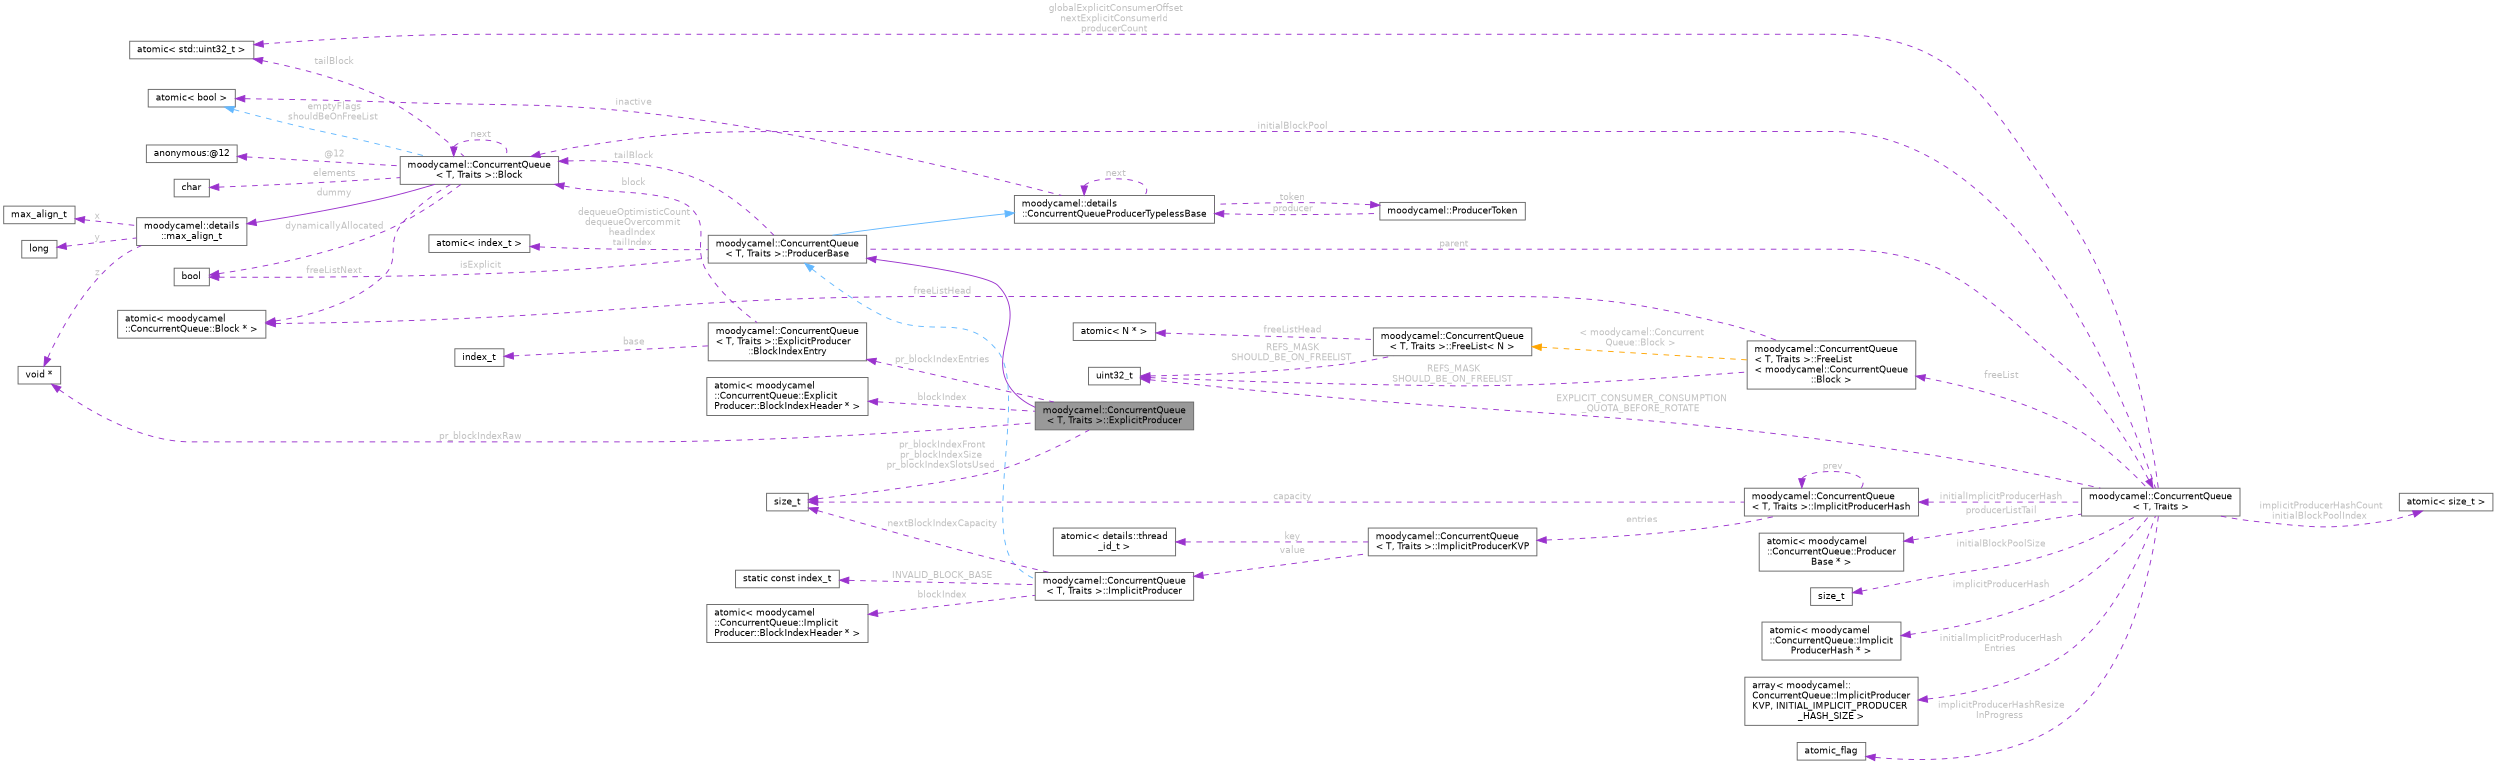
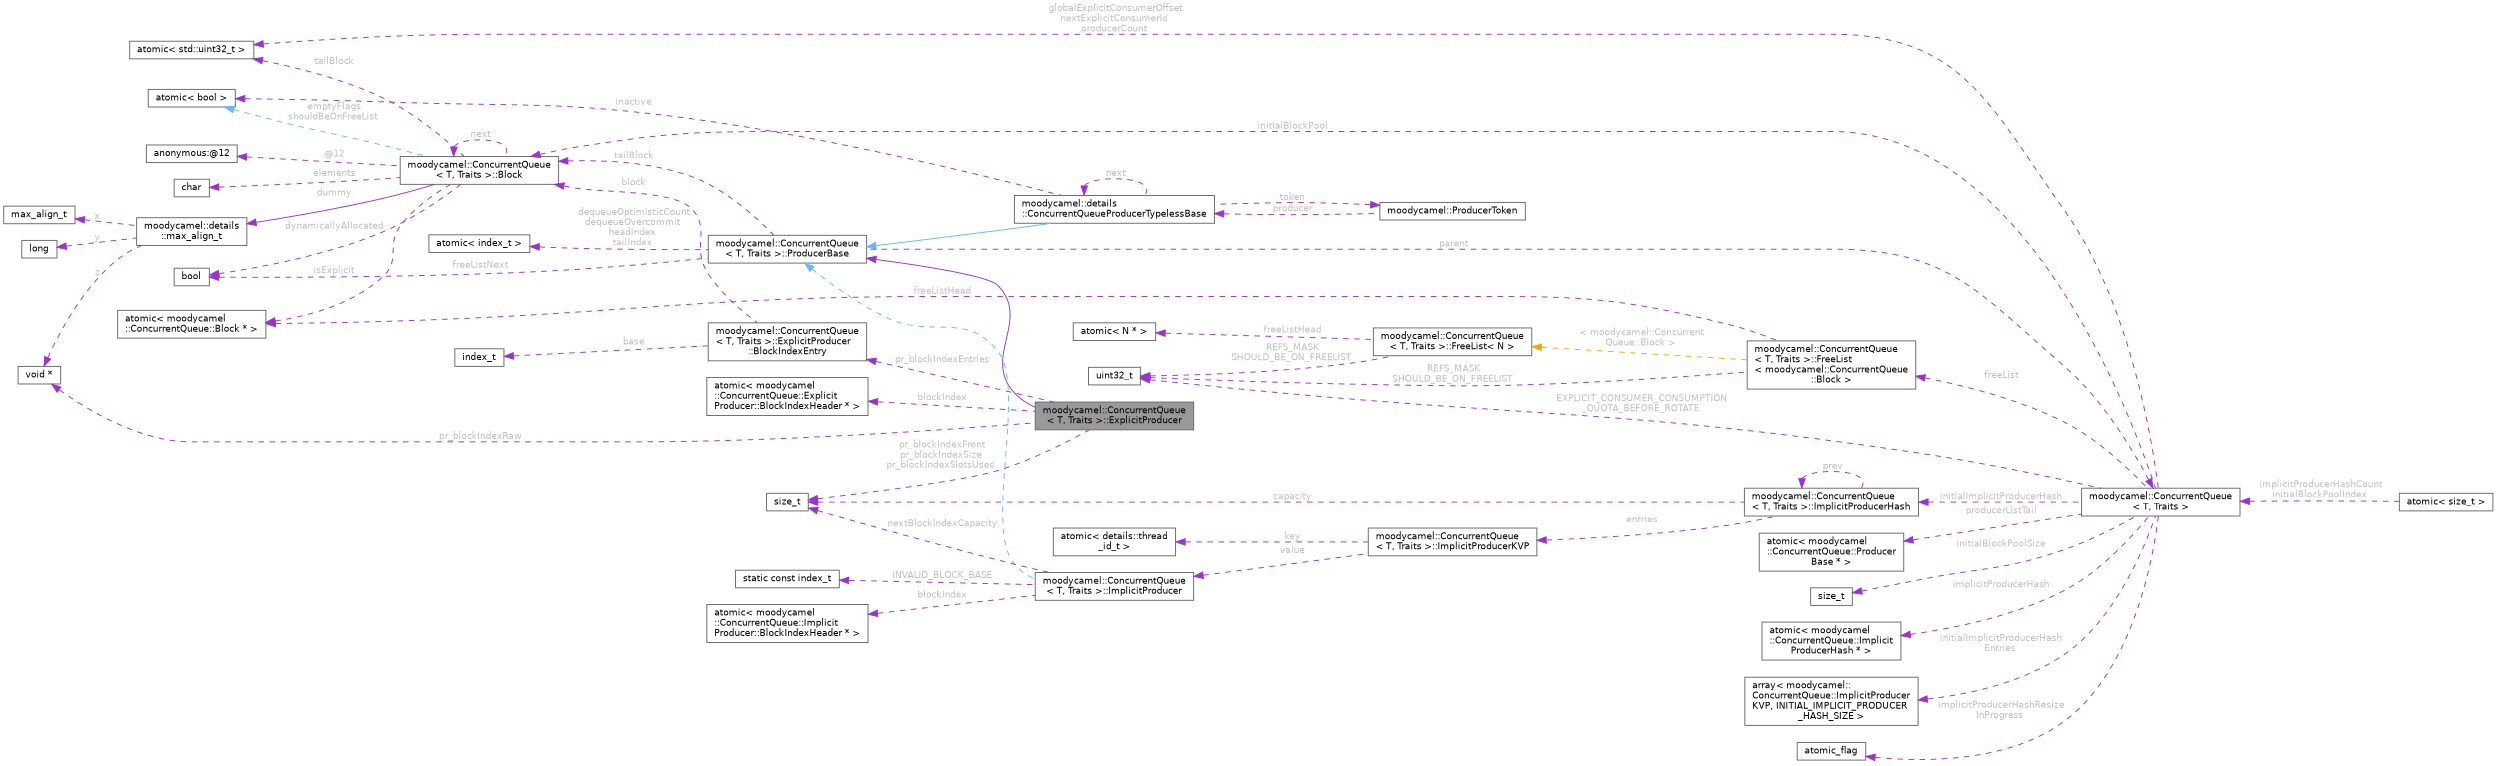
(919, 224) -> (964, 235)
(479, 265) -> (479, 265)
(333, 271) -> (333, 271)
(2317, 527) -> (2324, 501)
